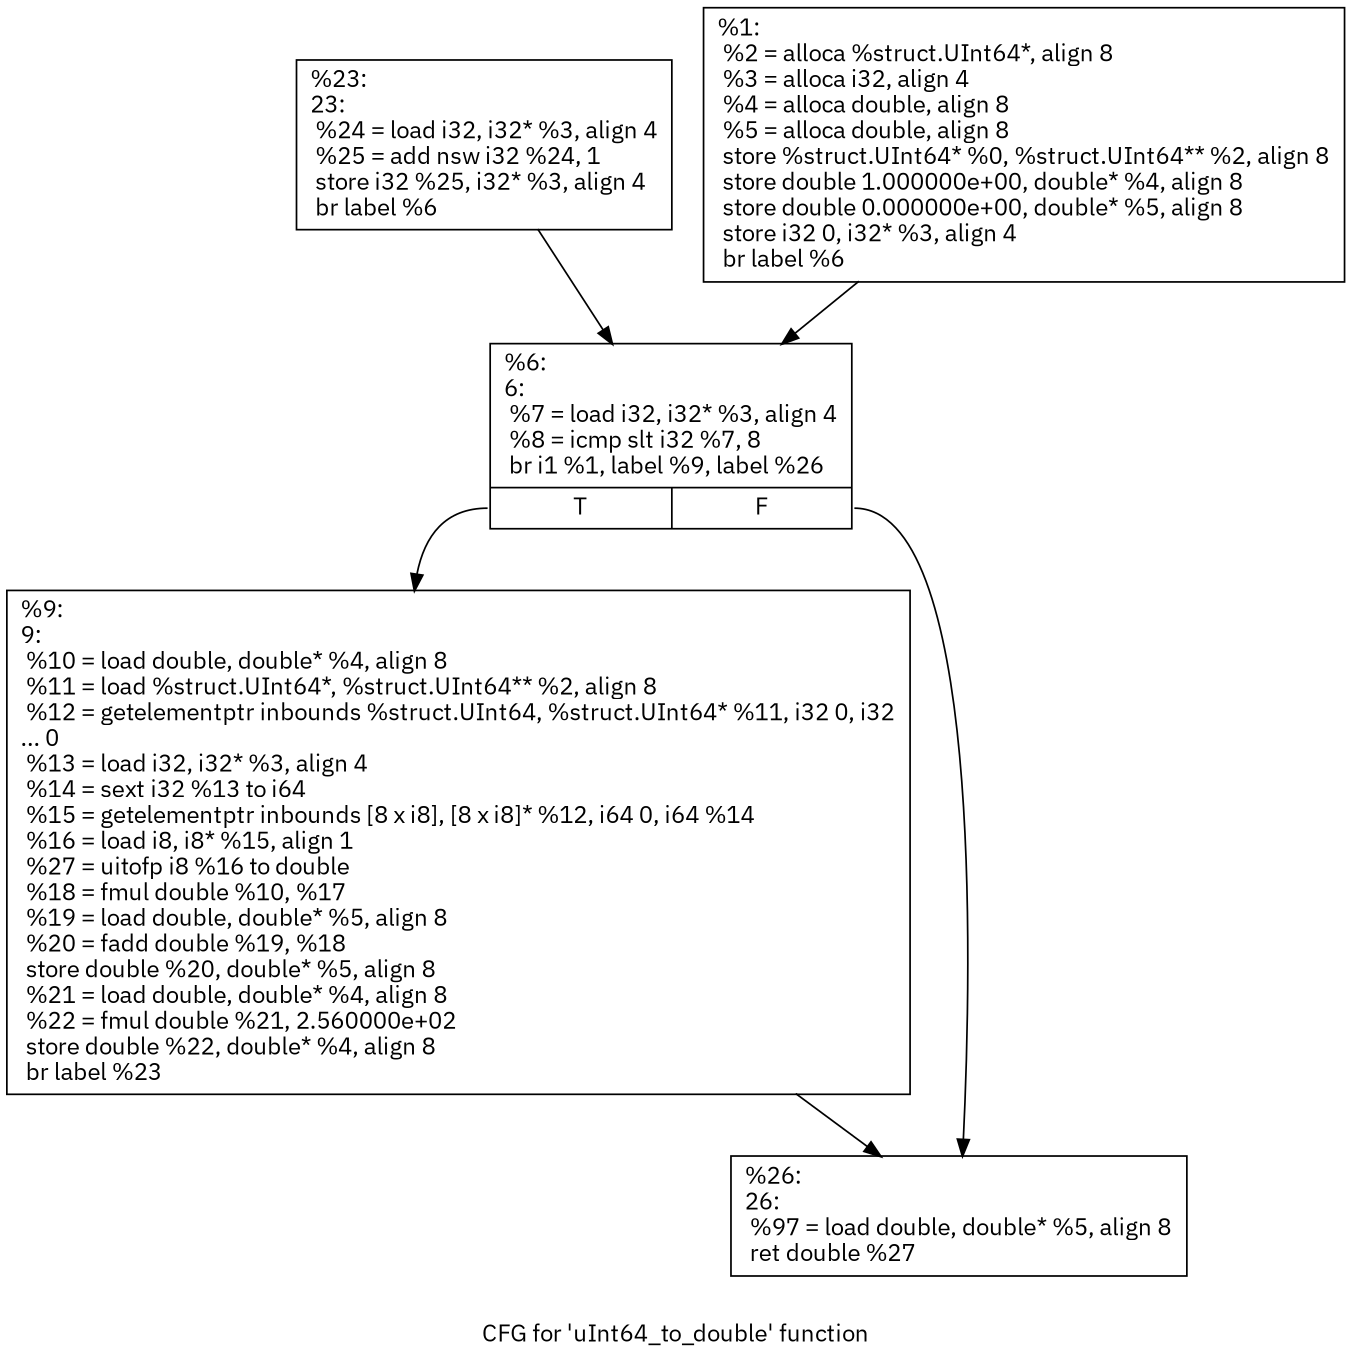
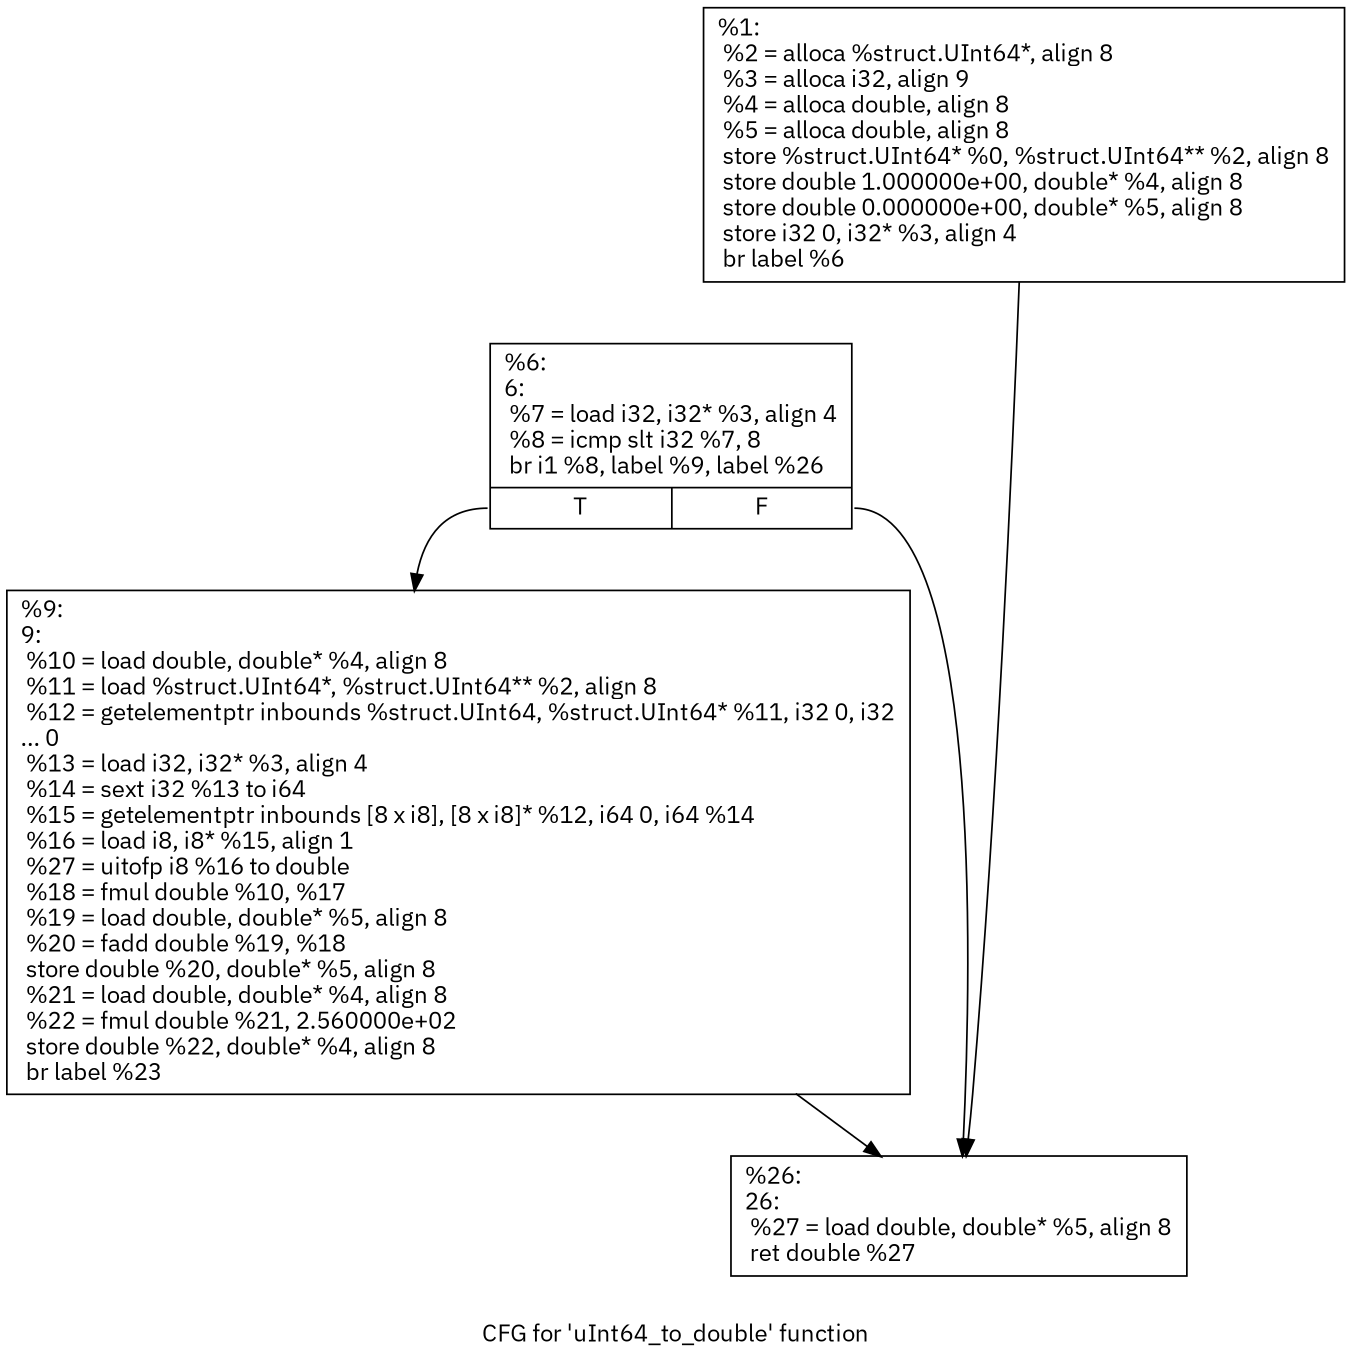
(844, 80) -> (844, 80)
(484, 145) -> none
(827, 307) -> (999, 711)
(664, 466) -> (664, 466)
(959, 1228) -> (959, 1228)
